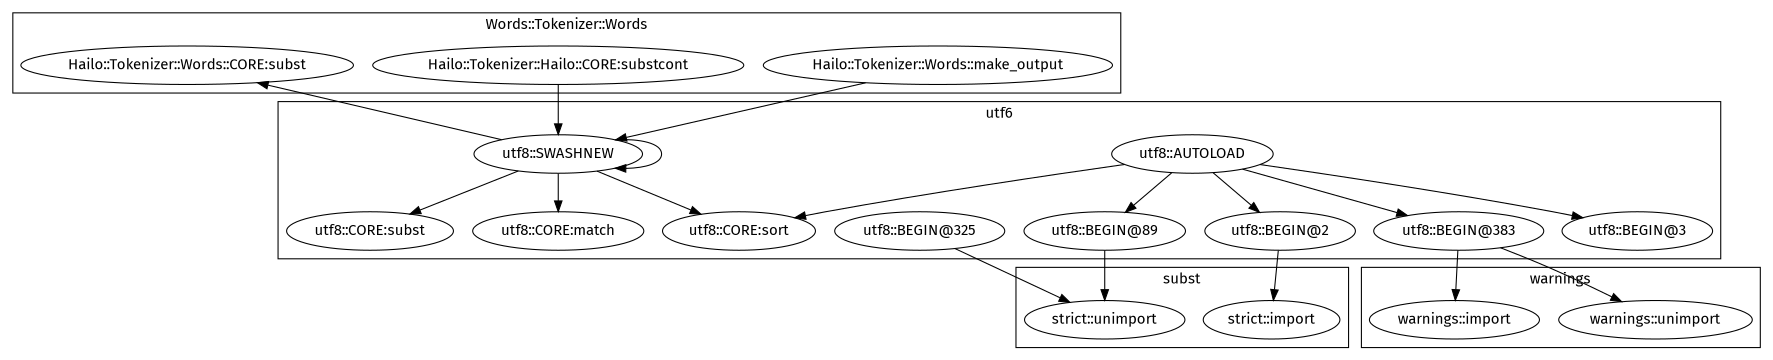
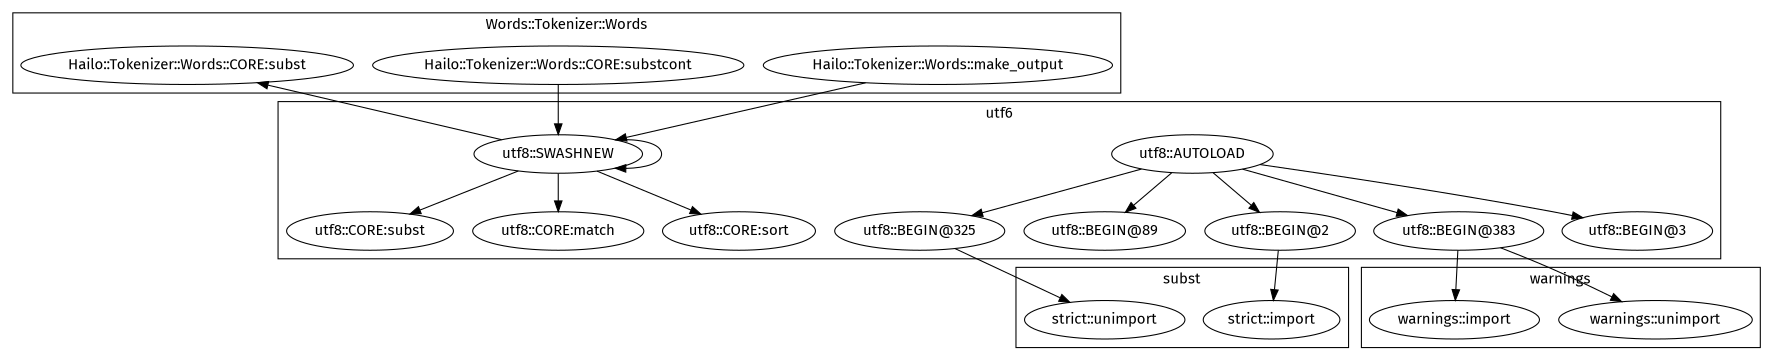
(558, 65) -> (558, 65)
(965, 188) -> (1062, 191)
(1105, 274) -> none
